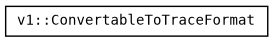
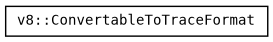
(137, 21) -> (137, 21)
